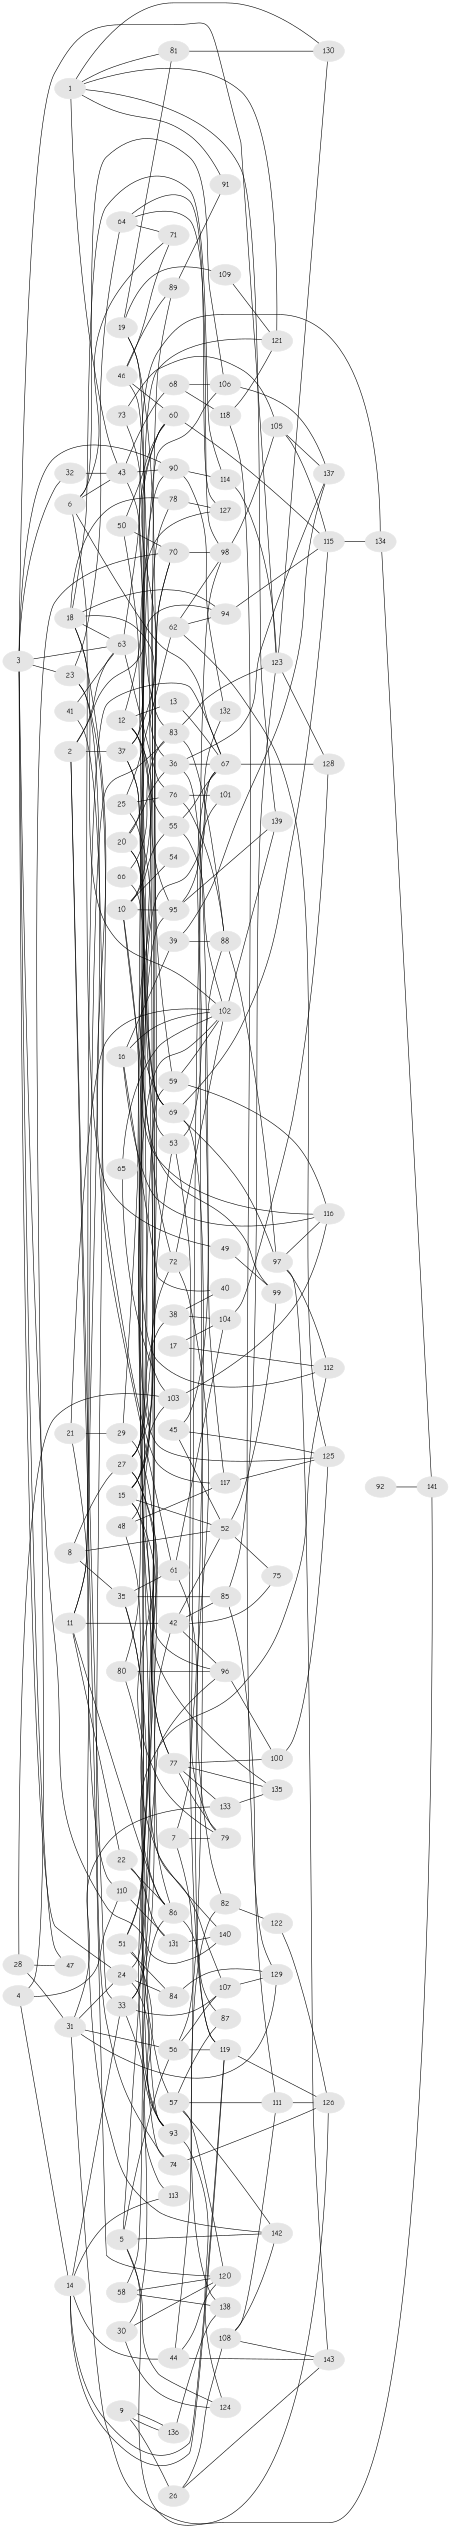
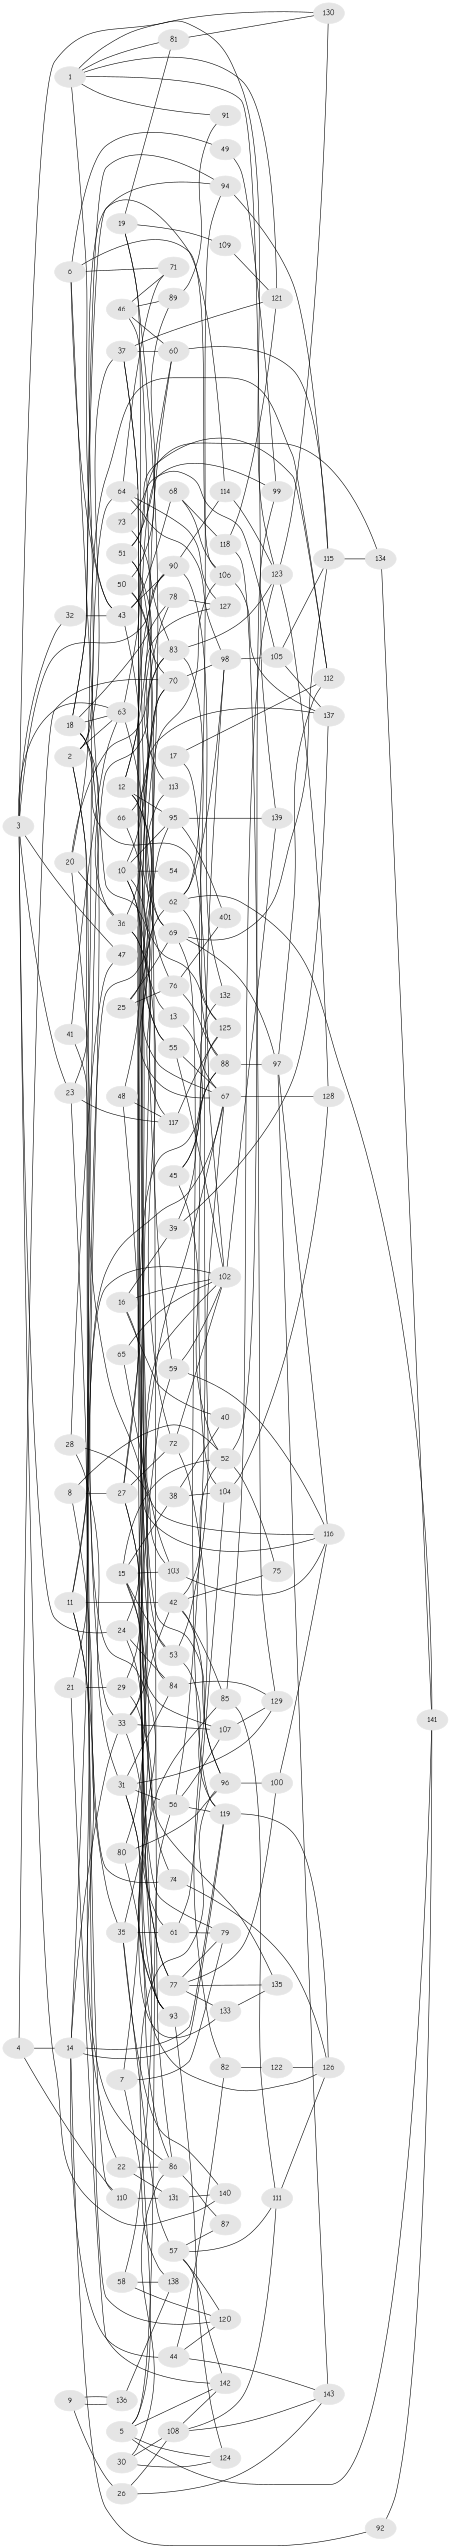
(225, 795) -> (225, 918)
none -> (390, 1260)
(316, 1611) -> (305, 1659)
(96, 2001) -> (138, 1756)
(174, 2304) -> (142, 2451)
none -> (89, 2422)
